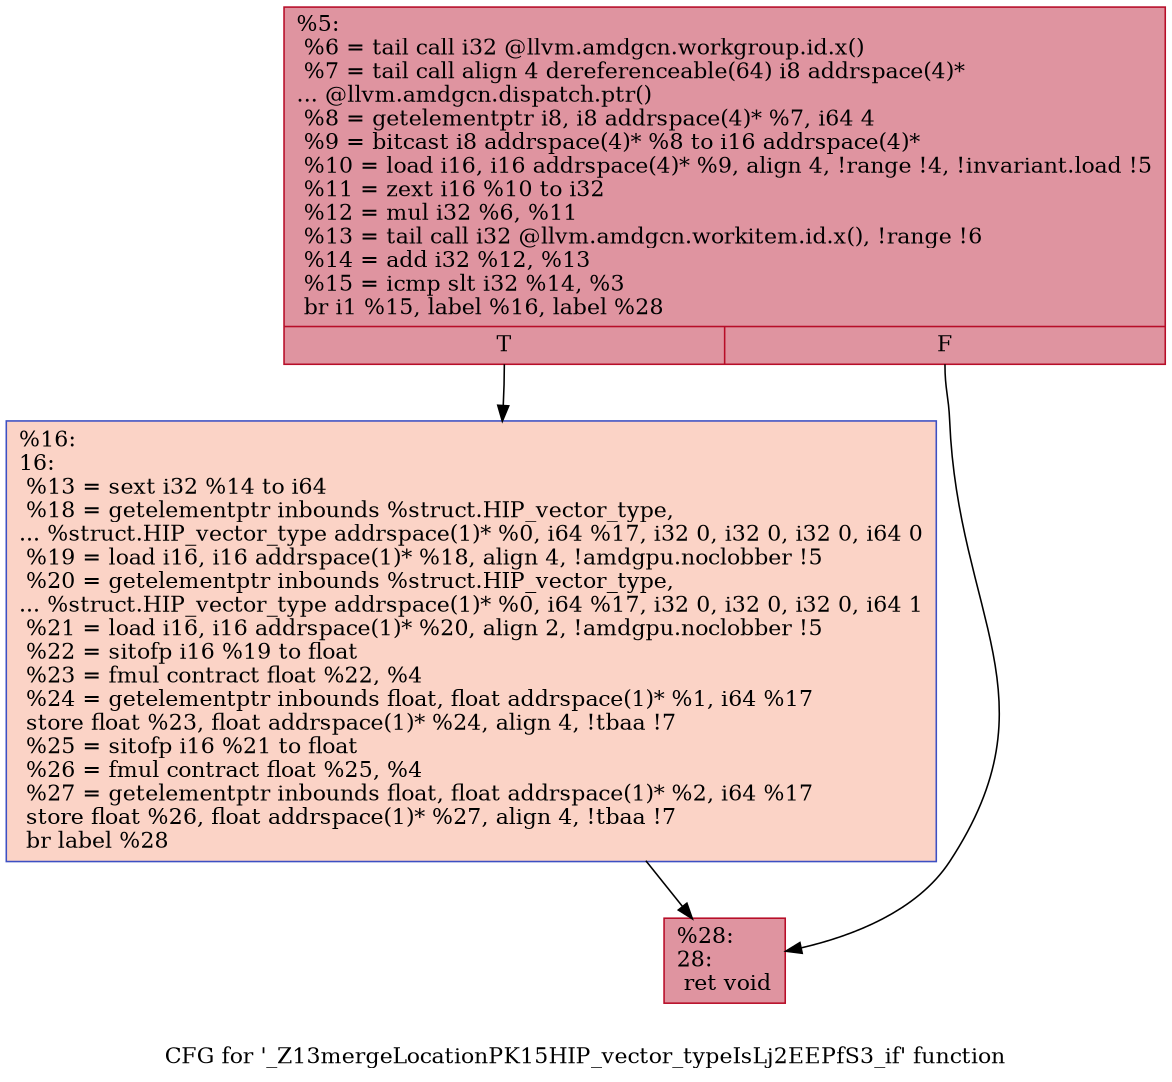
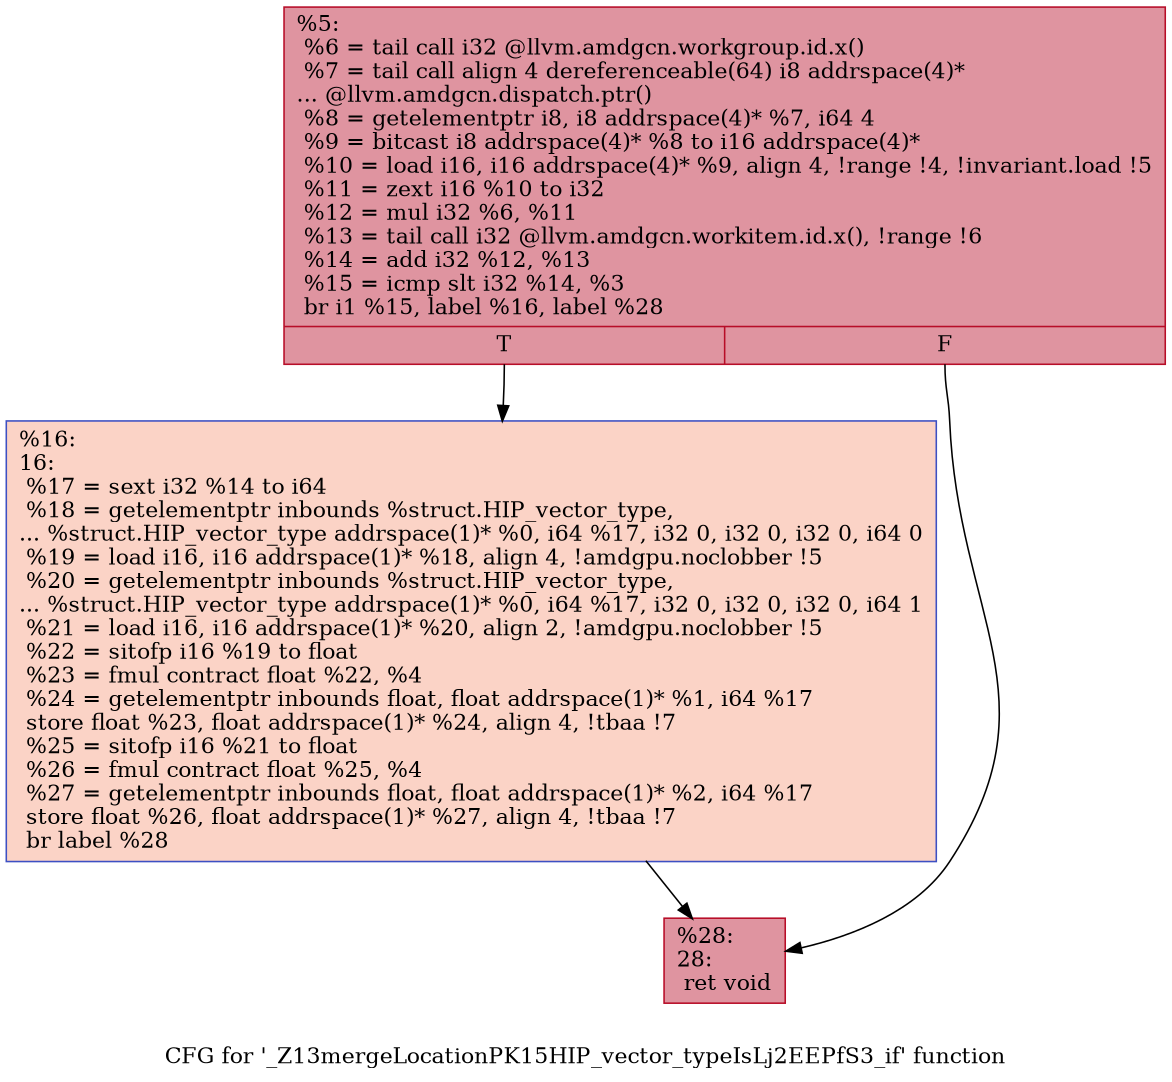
(173, 487) -> (173, 487)
